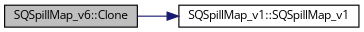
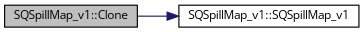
(71, 16) -> (71, 16)
